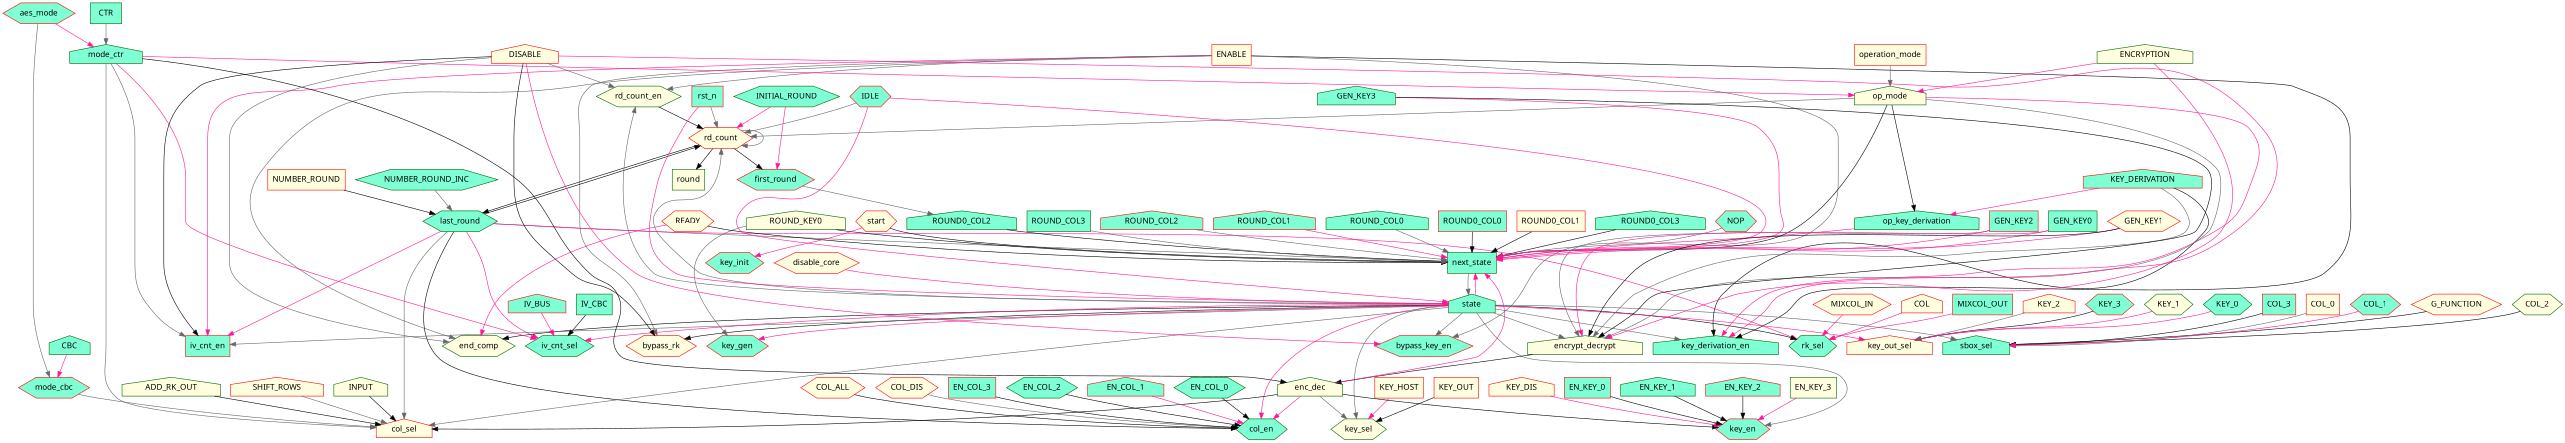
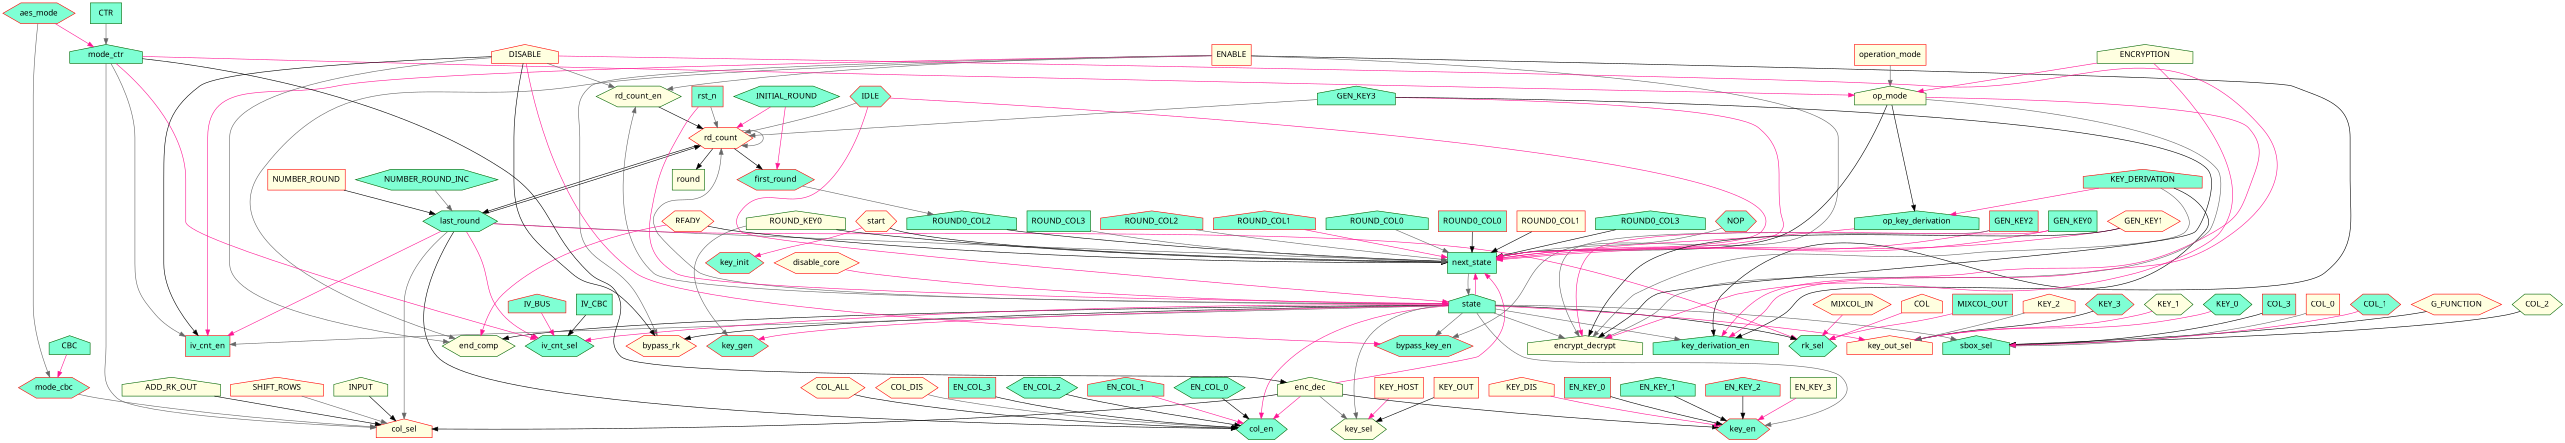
(1305, 117) -> (1036, 117)
(941, 361) -> none
(1451, 366) -> none
